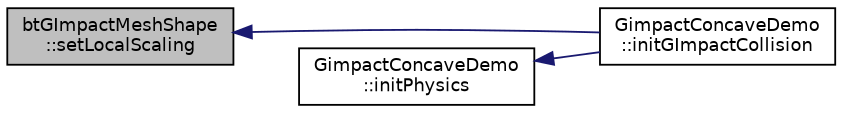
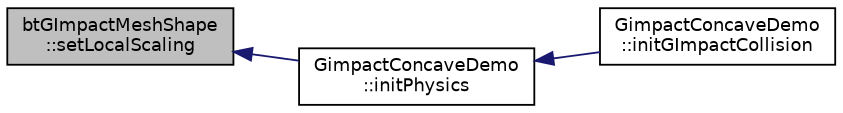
(426, 30) -> (275, 57)
